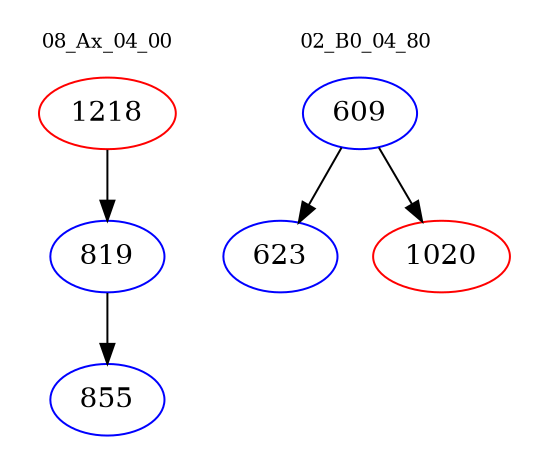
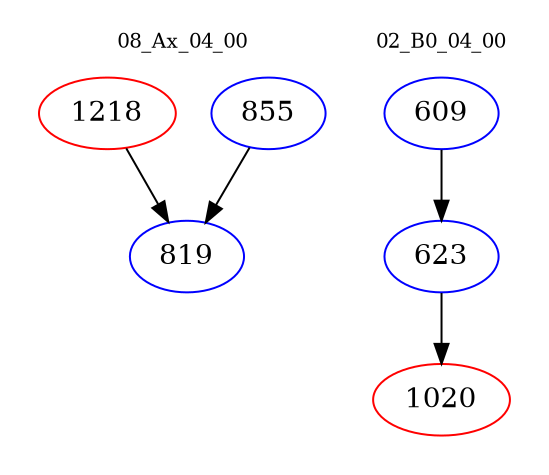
(366, 43) -> (442, 43)
(395, 176) -> (442, 318)
(107, 318) -> (233, 176)
